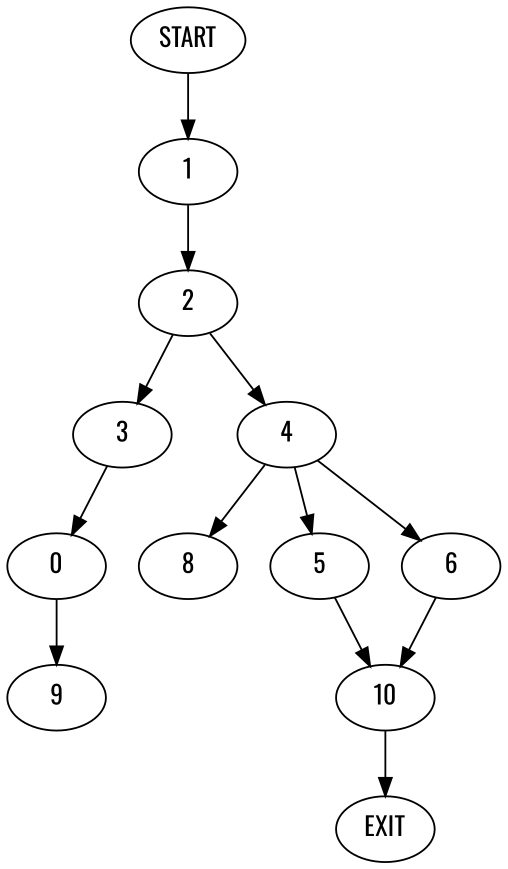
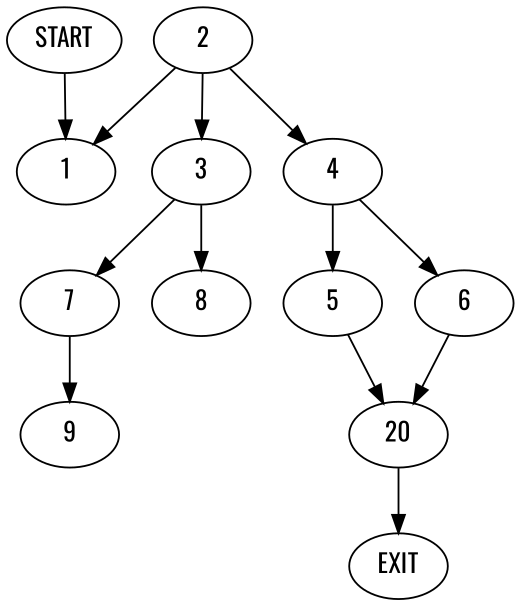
(188, 228) -> (141, 100)
(243, 493) -> (201, 228)
(57, 566) -> (70, 303)
(385, 698) -> (399, 435)
